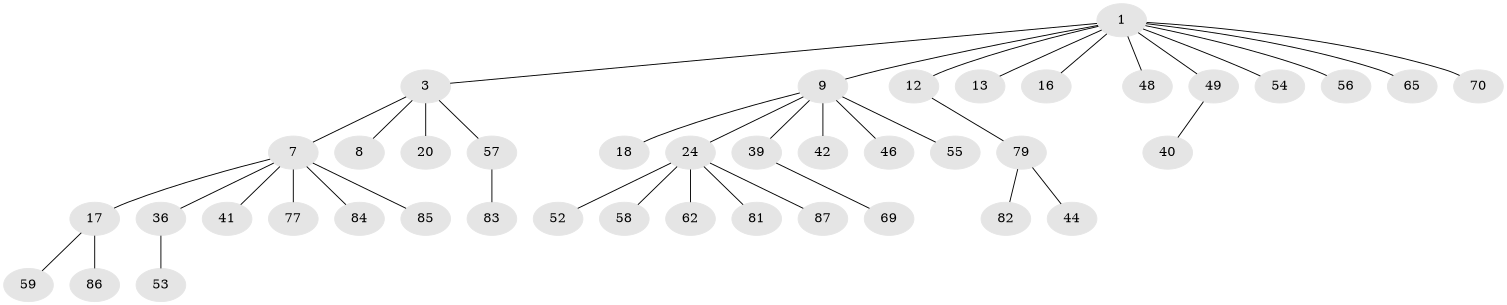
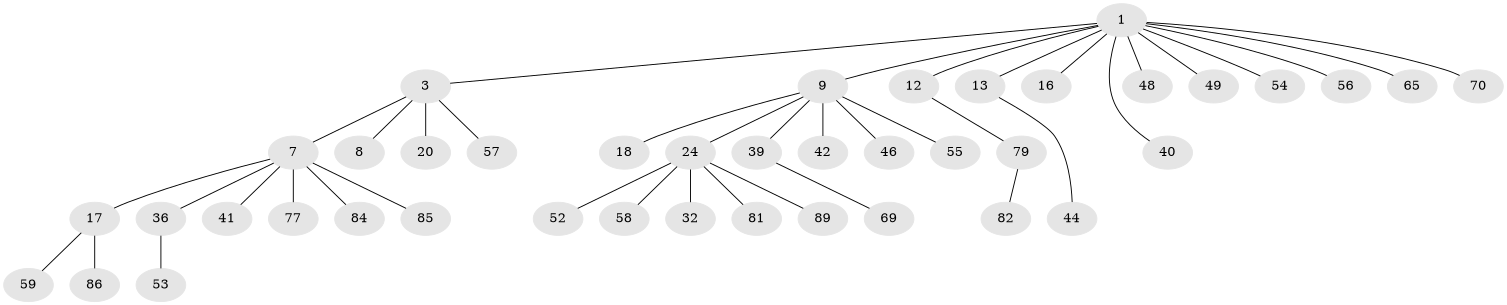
(1191, 120) -> (1112, 96)
(1047, 186) -> (1055, 137)
(492, 219) -> none
(691, 219) -> (691, 219)
(823, 219) -> (823, 219)
